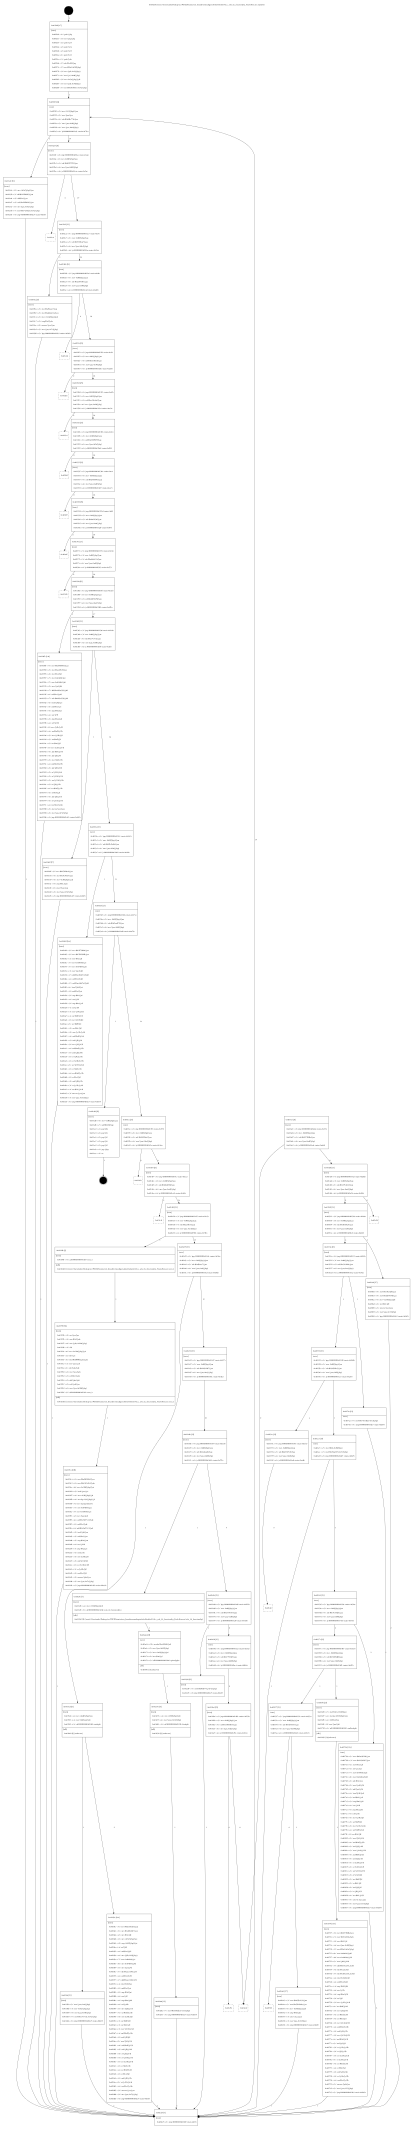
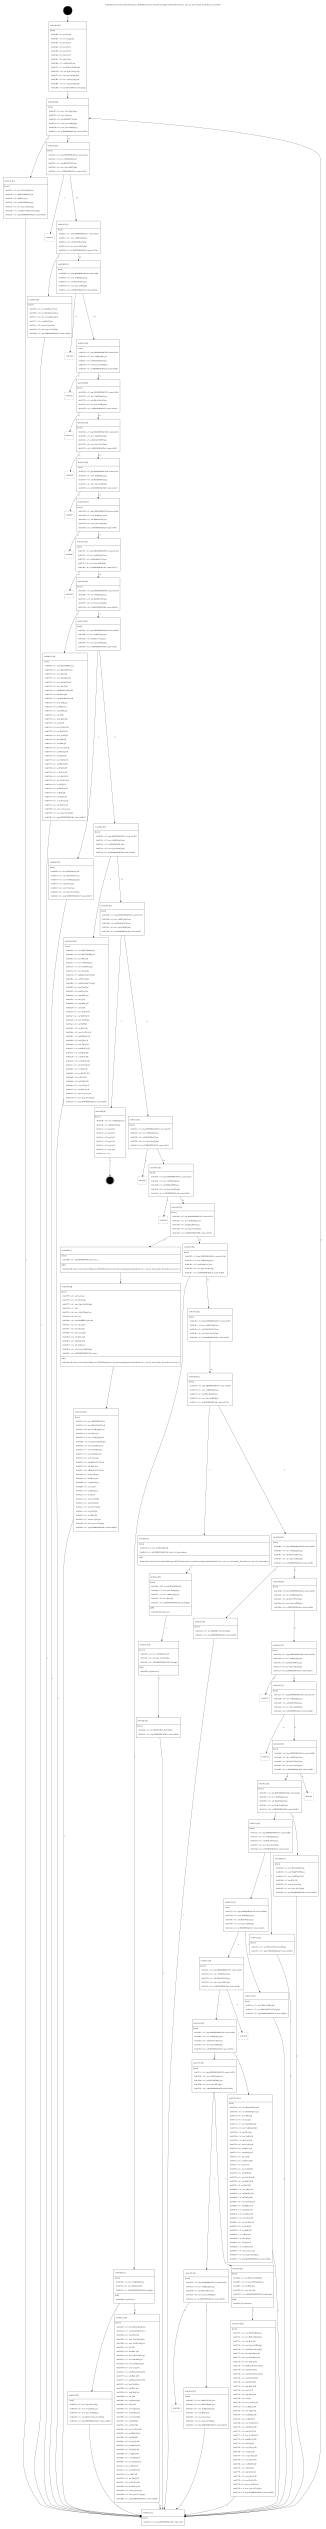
(334, 1525) -> (218, 2004)
(237, 1870) -> (294, 1677)
